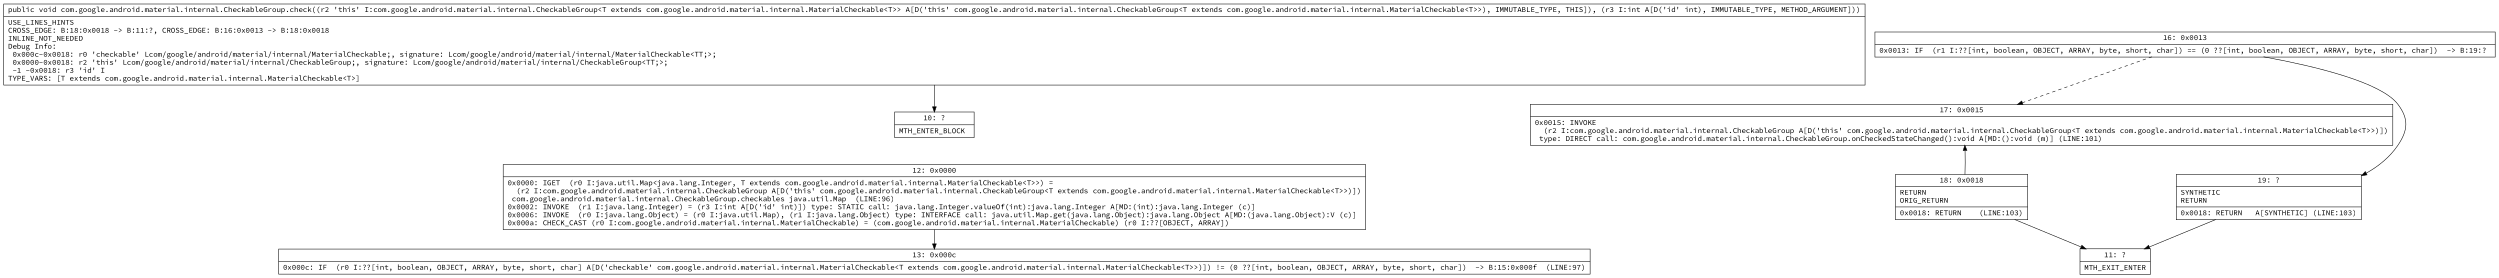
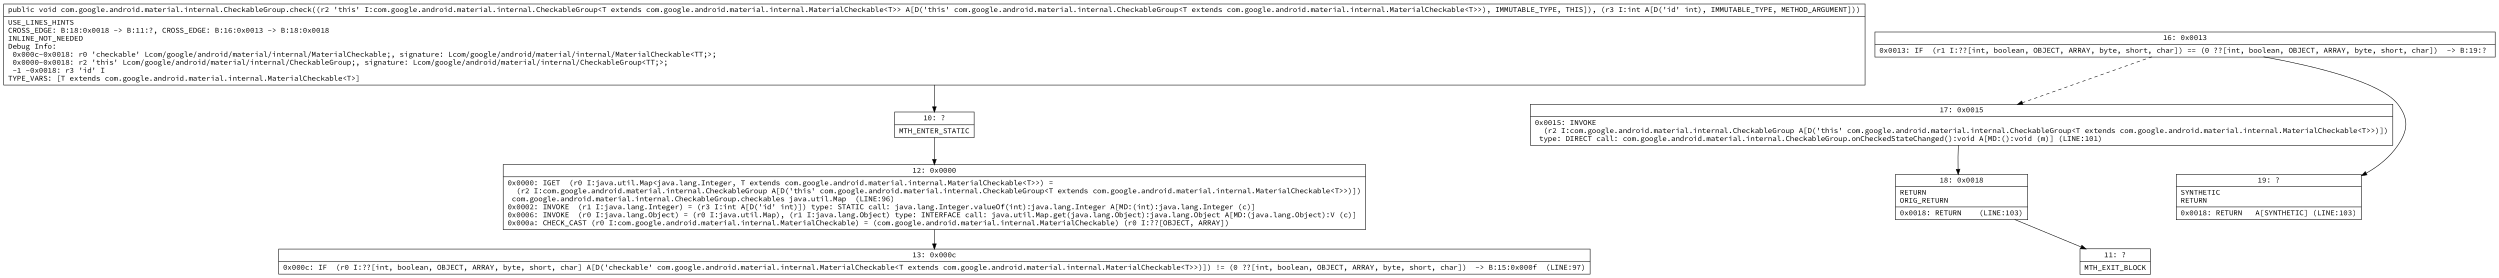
(932, 131) -> (934, 131)
none -> (934, 148)
(1965, 163) -> (1958, 157)
(2183, 233) -> none
(2115, 268) -> (2115, 268)
